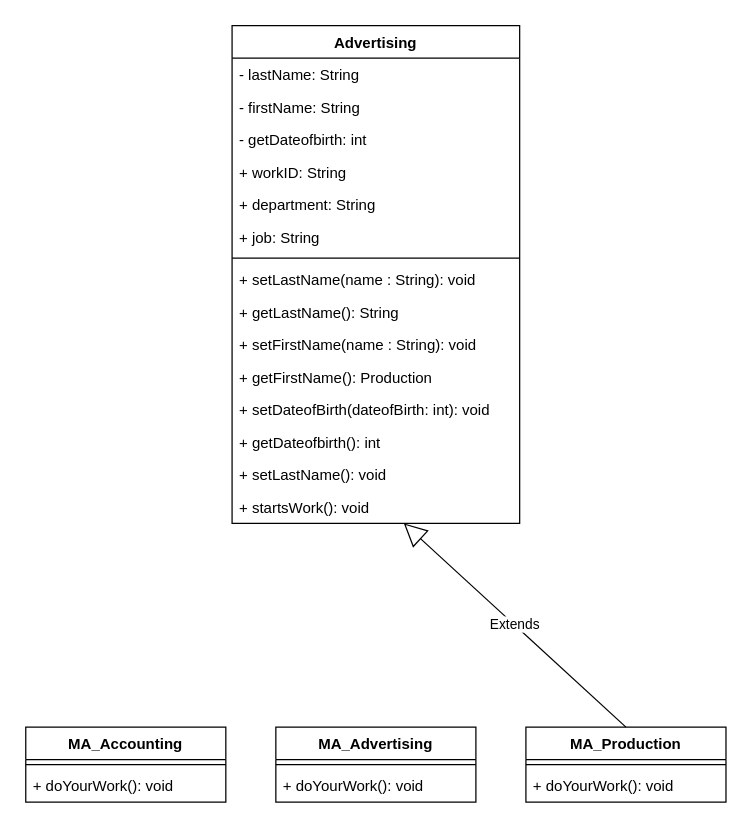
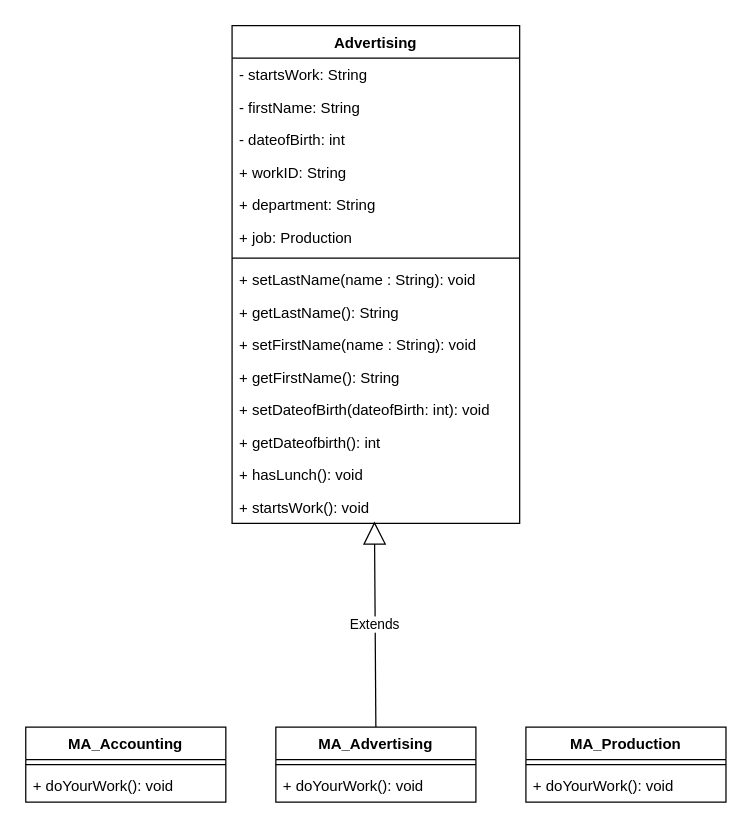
(305, 75) -> (315, 75)
(317, 140) -> (305, 140)
(286, 238) -> (302, 238)
(347, 378) -> (330, 378)
(319, 475) -> (307, 475)
(523, 633) -> none
none -> (375, 635)
